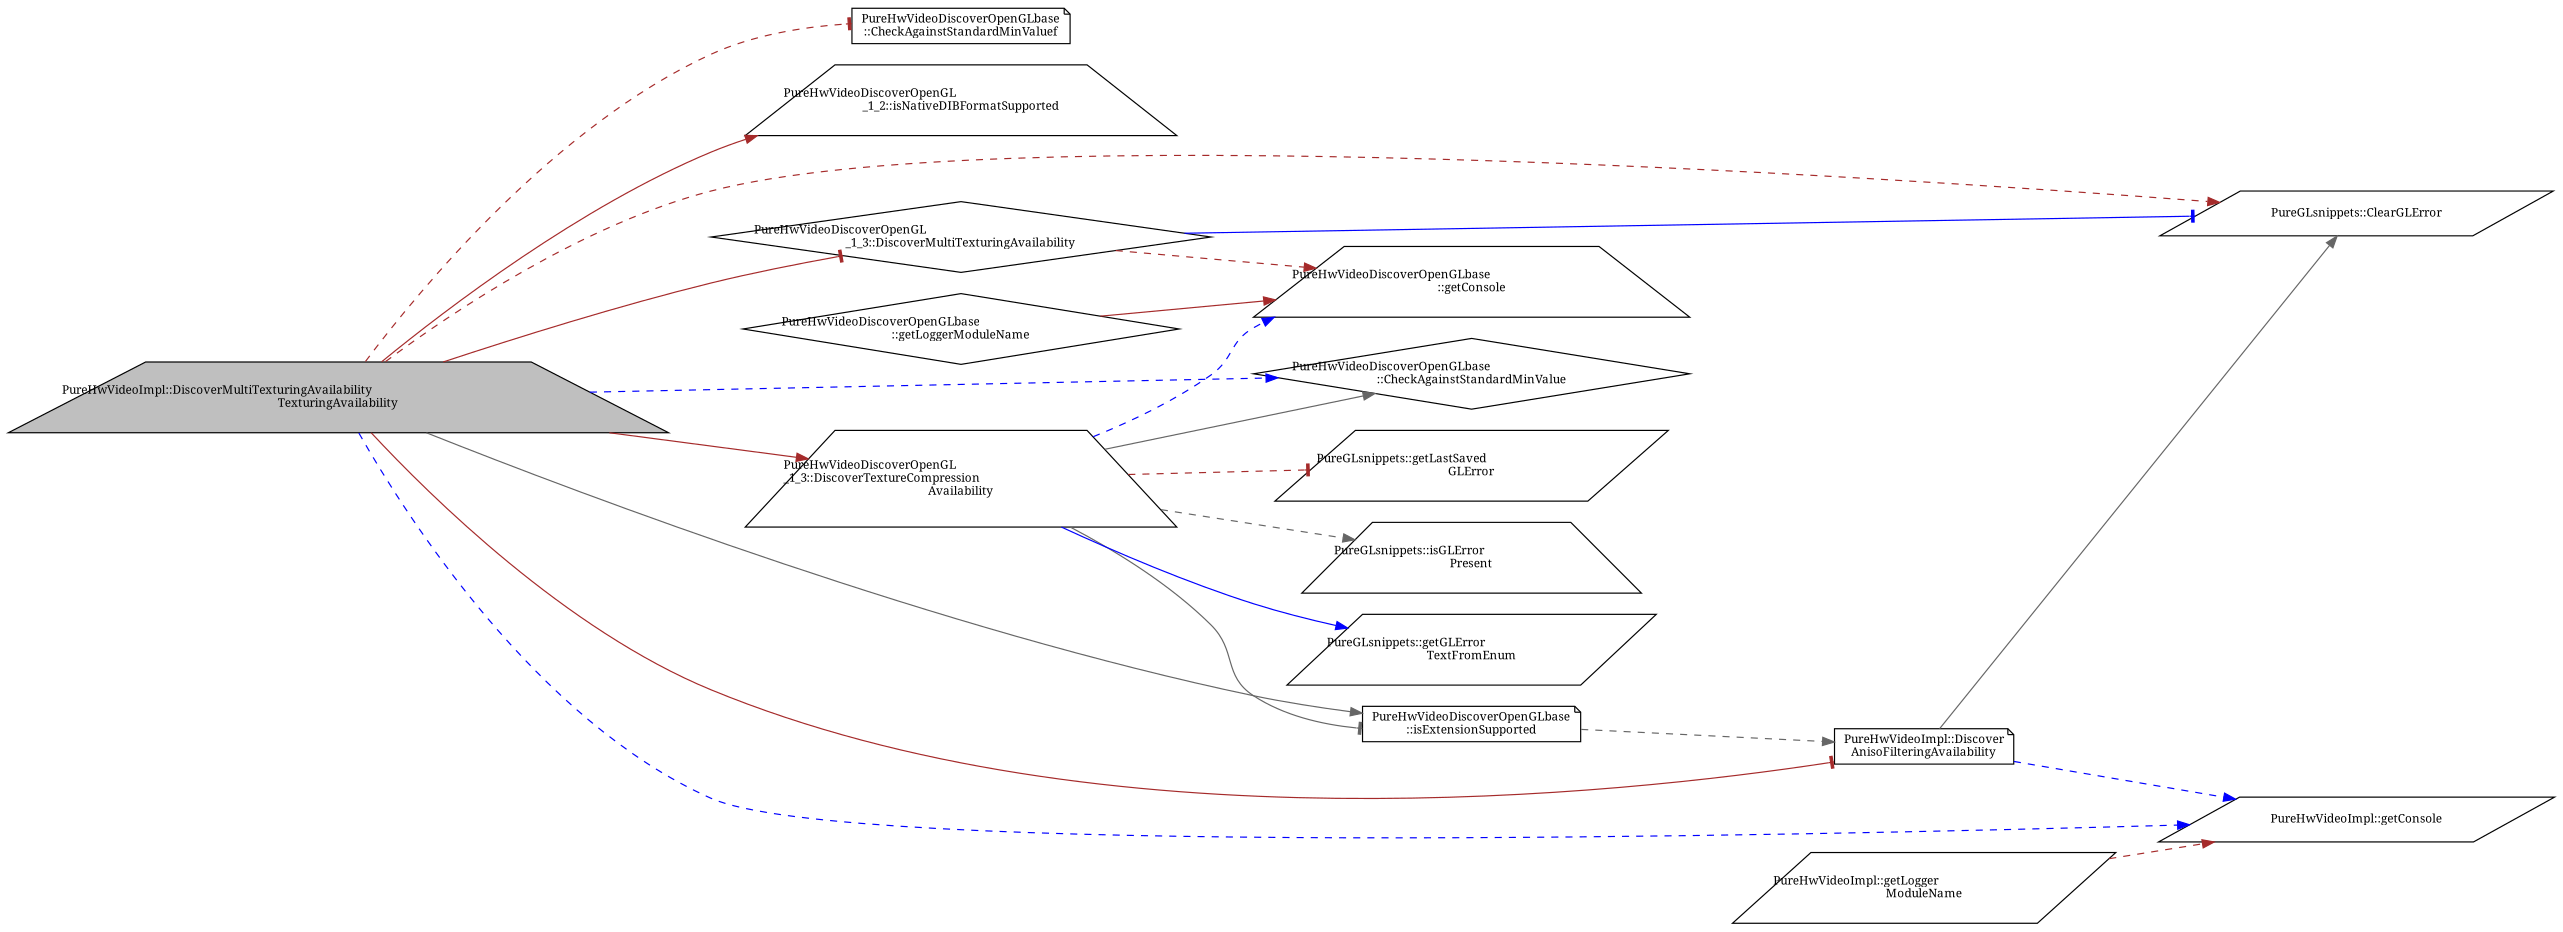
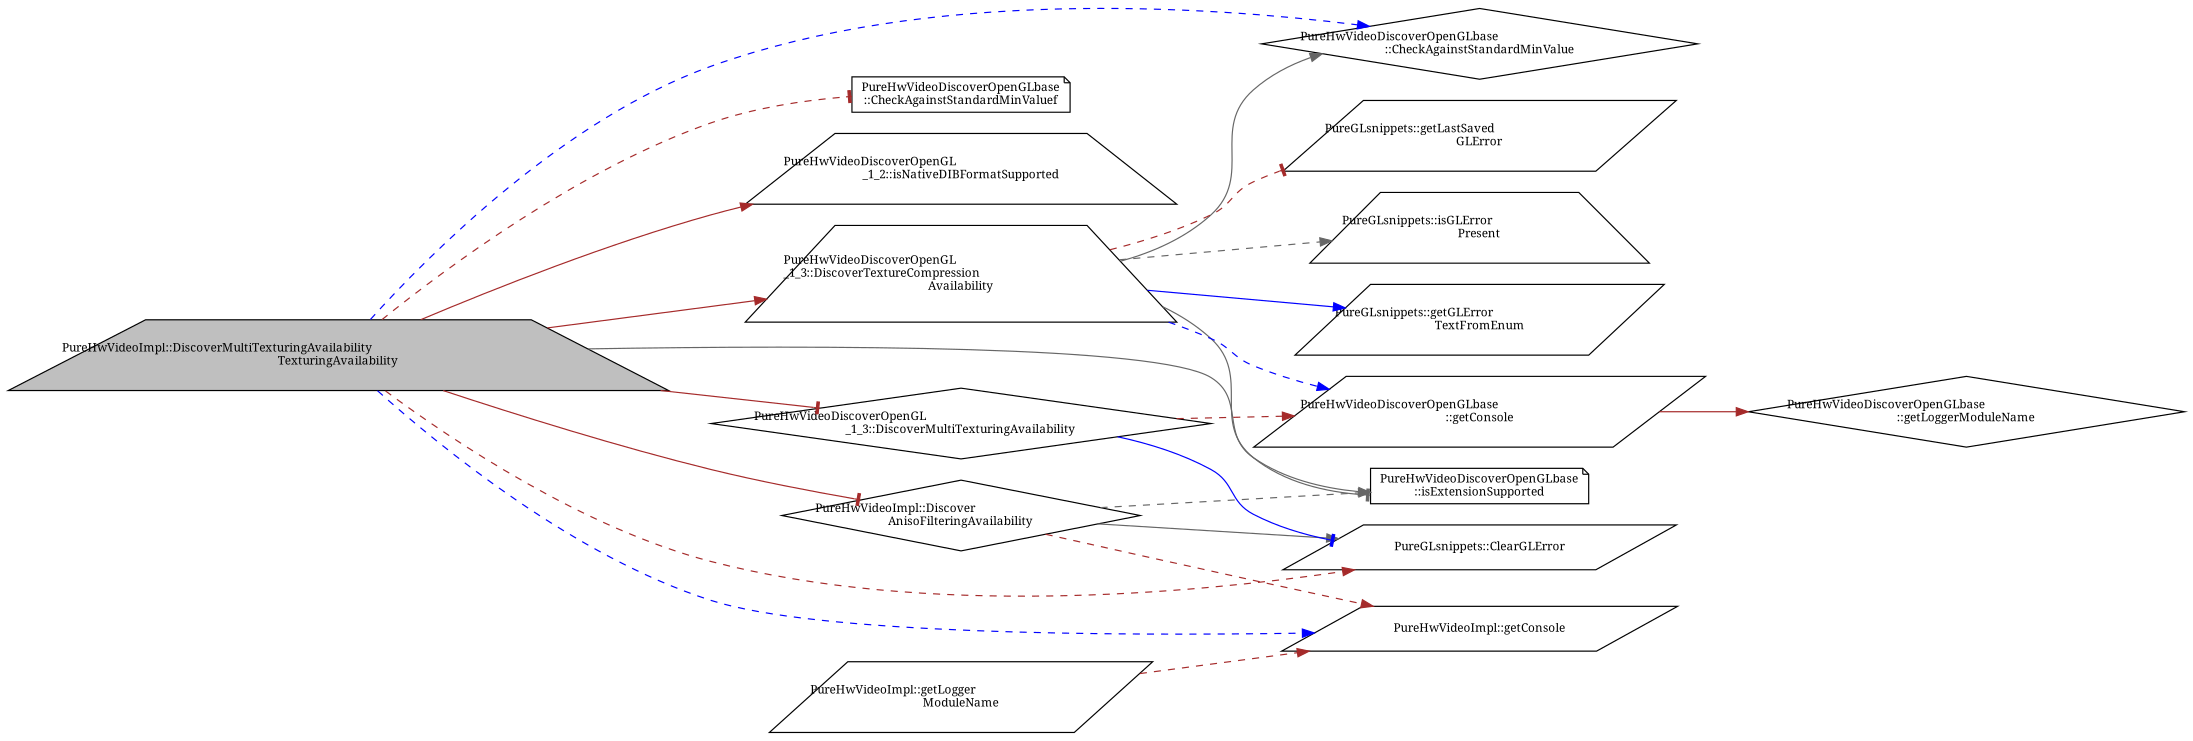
(1472, 282) -> (1480, 412)
(1182, 309) -> (1698, 412)
(1702, 735) -> (1223, 501)
(1924, 746) -> (961, 516)
(2119, 779) -> (1203, 569)
